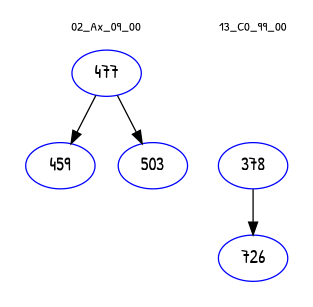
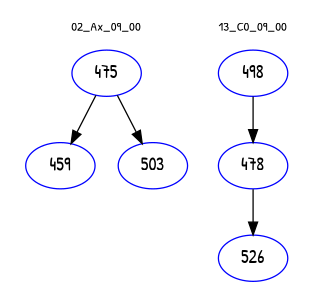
(253, 28) -> (253, 28)
(107, 73) -> (107, 73)
none -> (253, 73)
(253, 166) -> (253, 166)
(253, 258) -> (253, 258)
